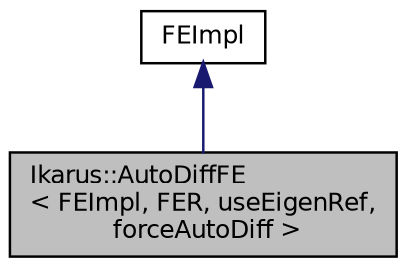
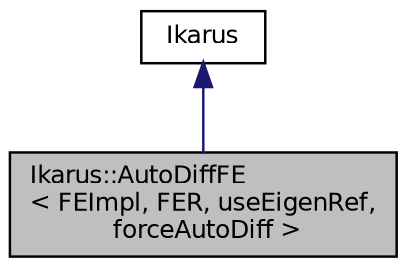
(203, 37) -> (203, 37)
